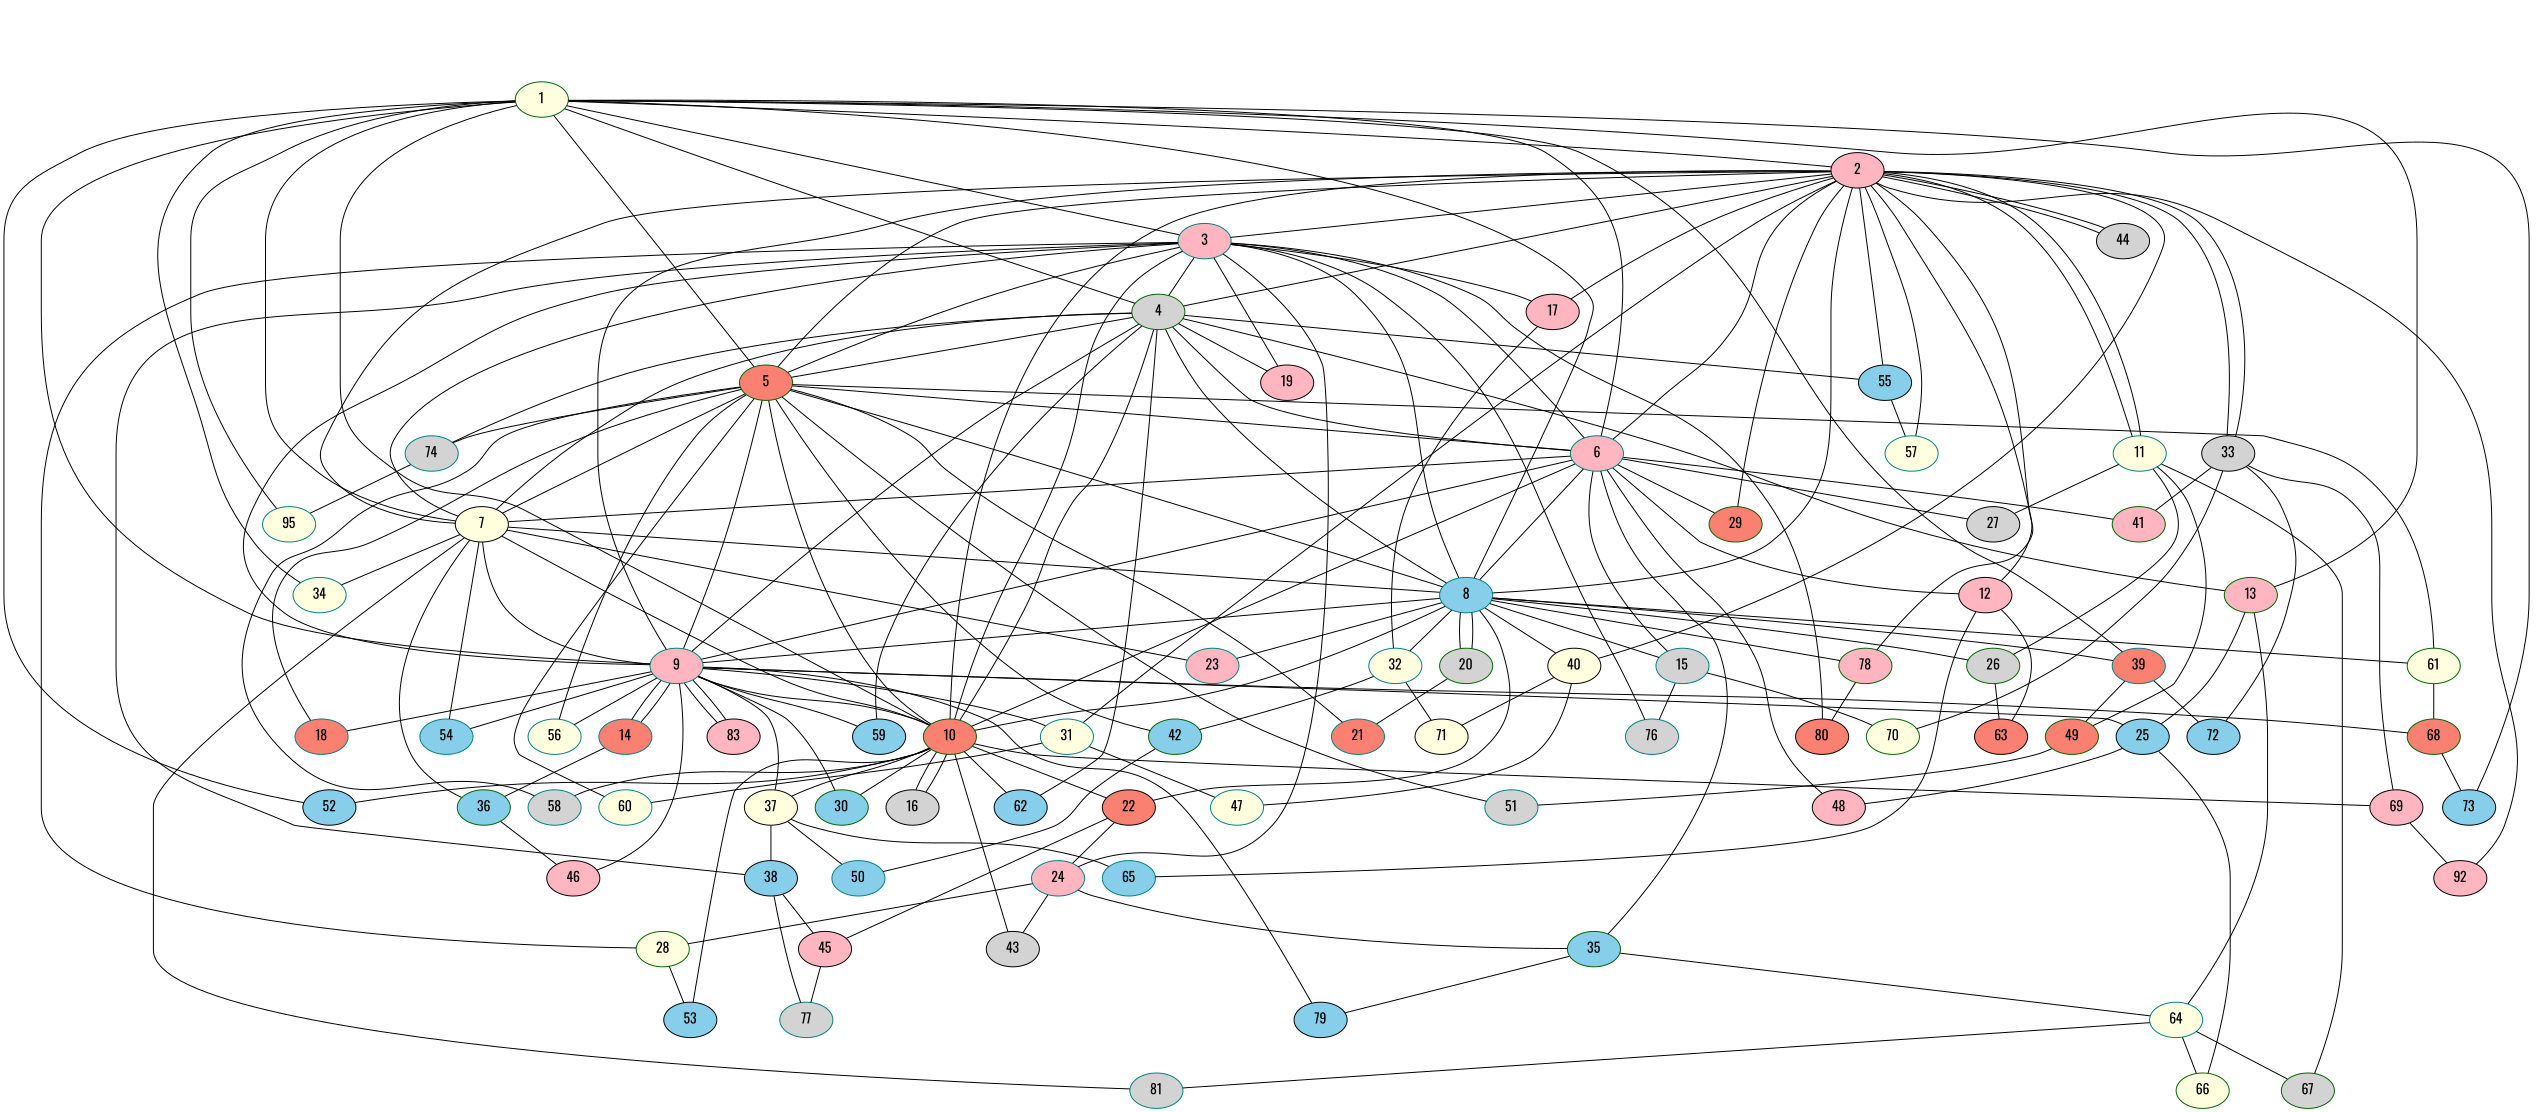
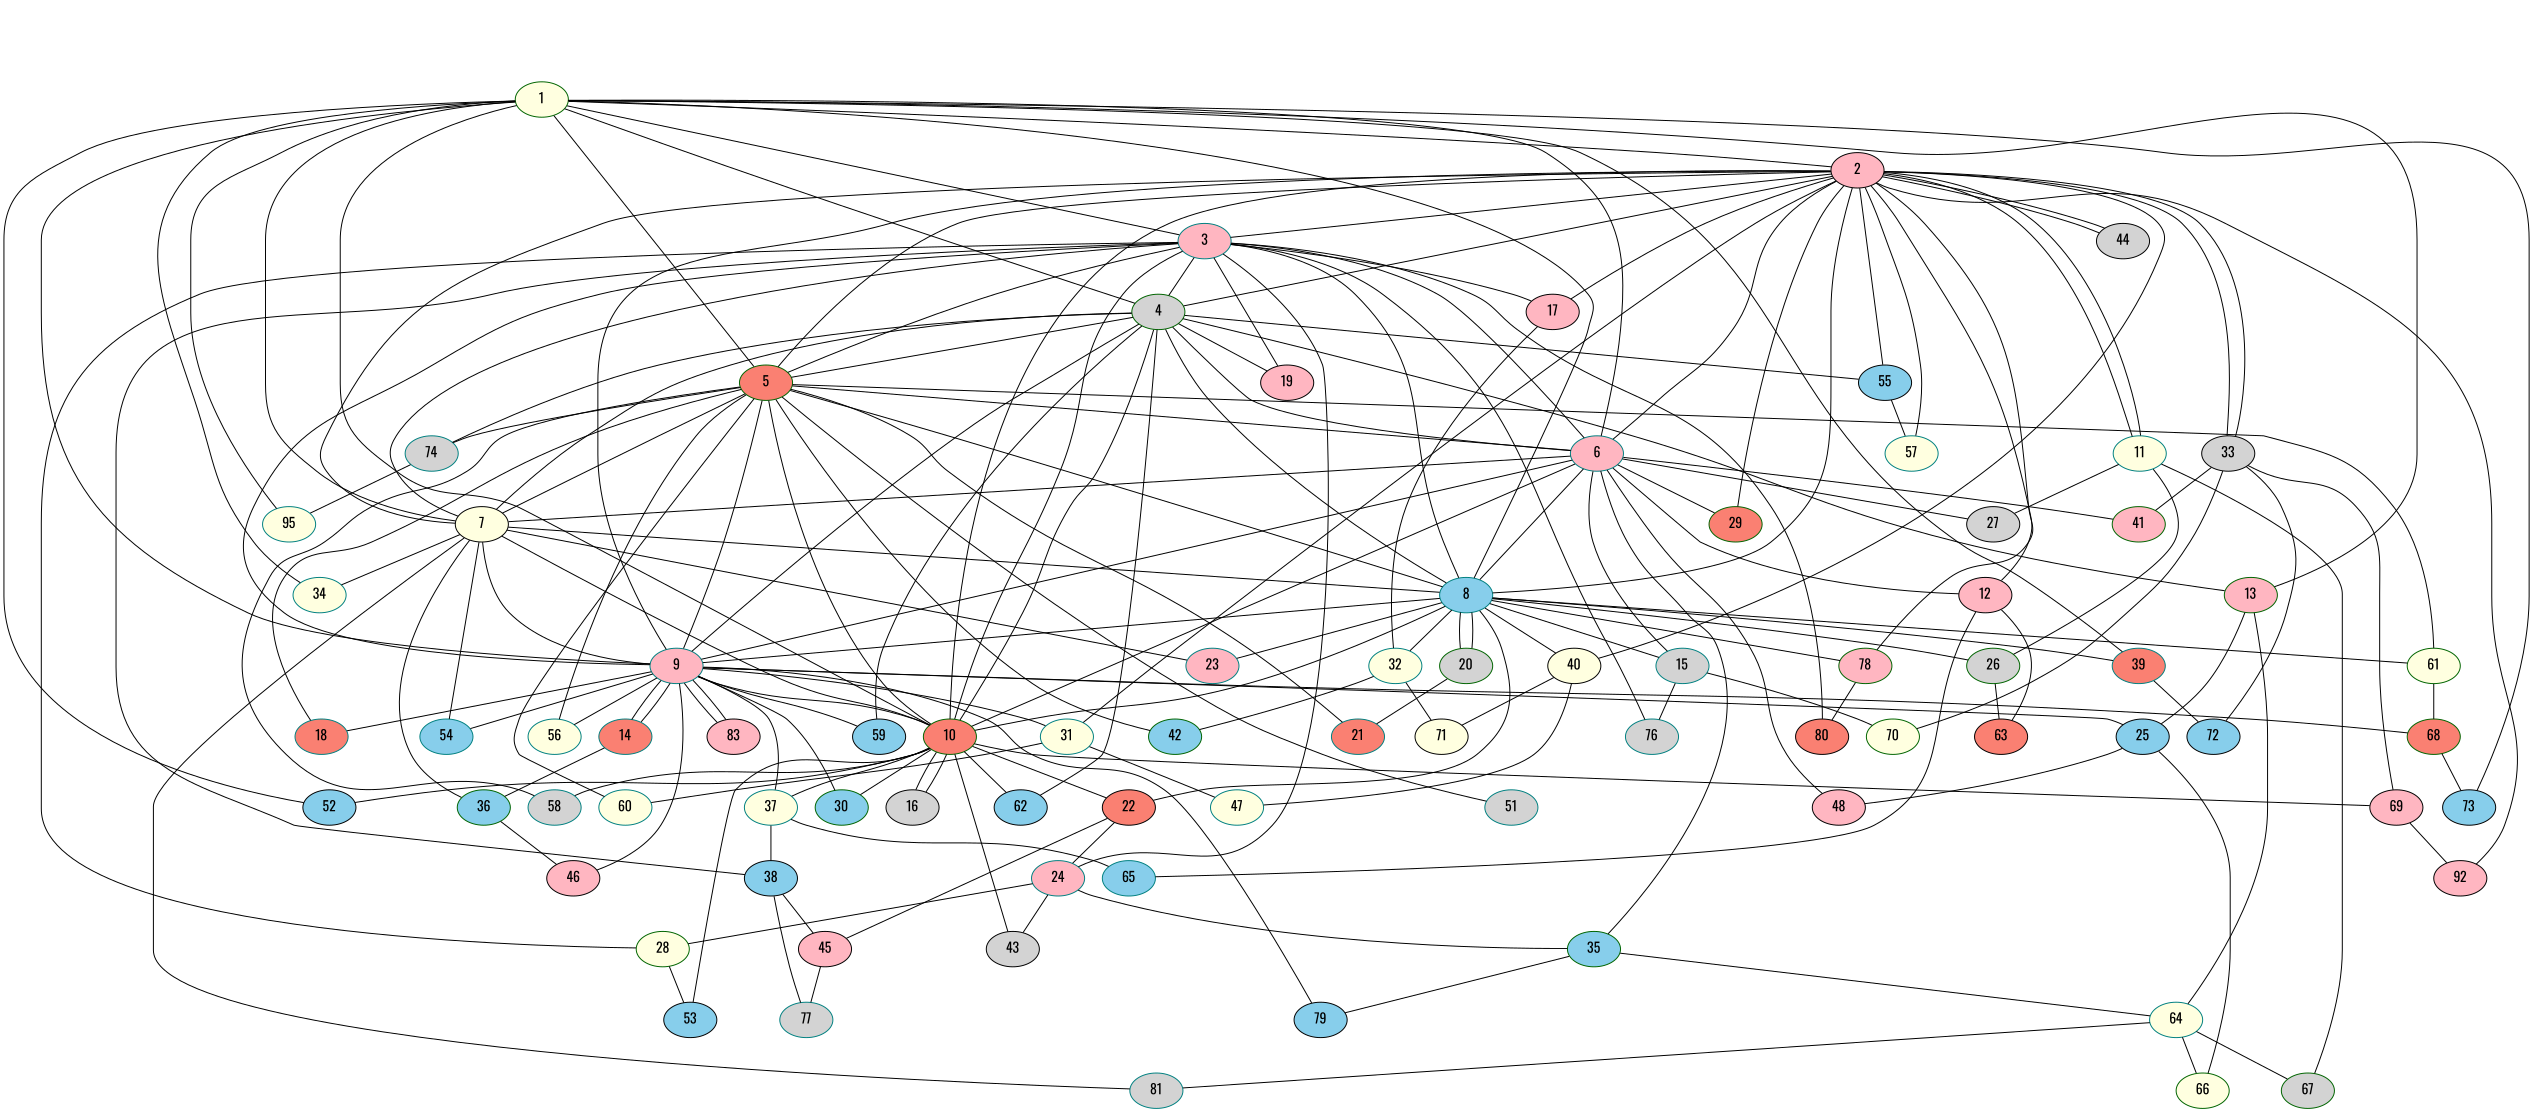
(2072, 737) -> none
(771, 808) -> (771, 808)
(858, 878) -> none
